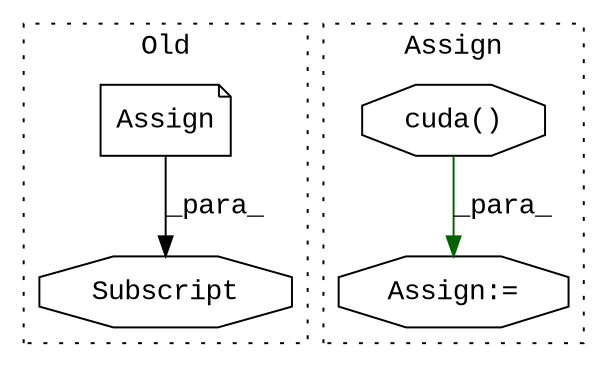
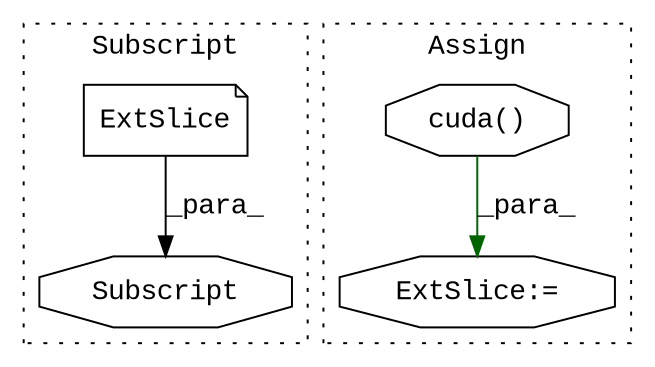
(166, 46) -> (166, 46)
(166, 120) -> (166, 120)
(454, 292) -> (477, 292)
